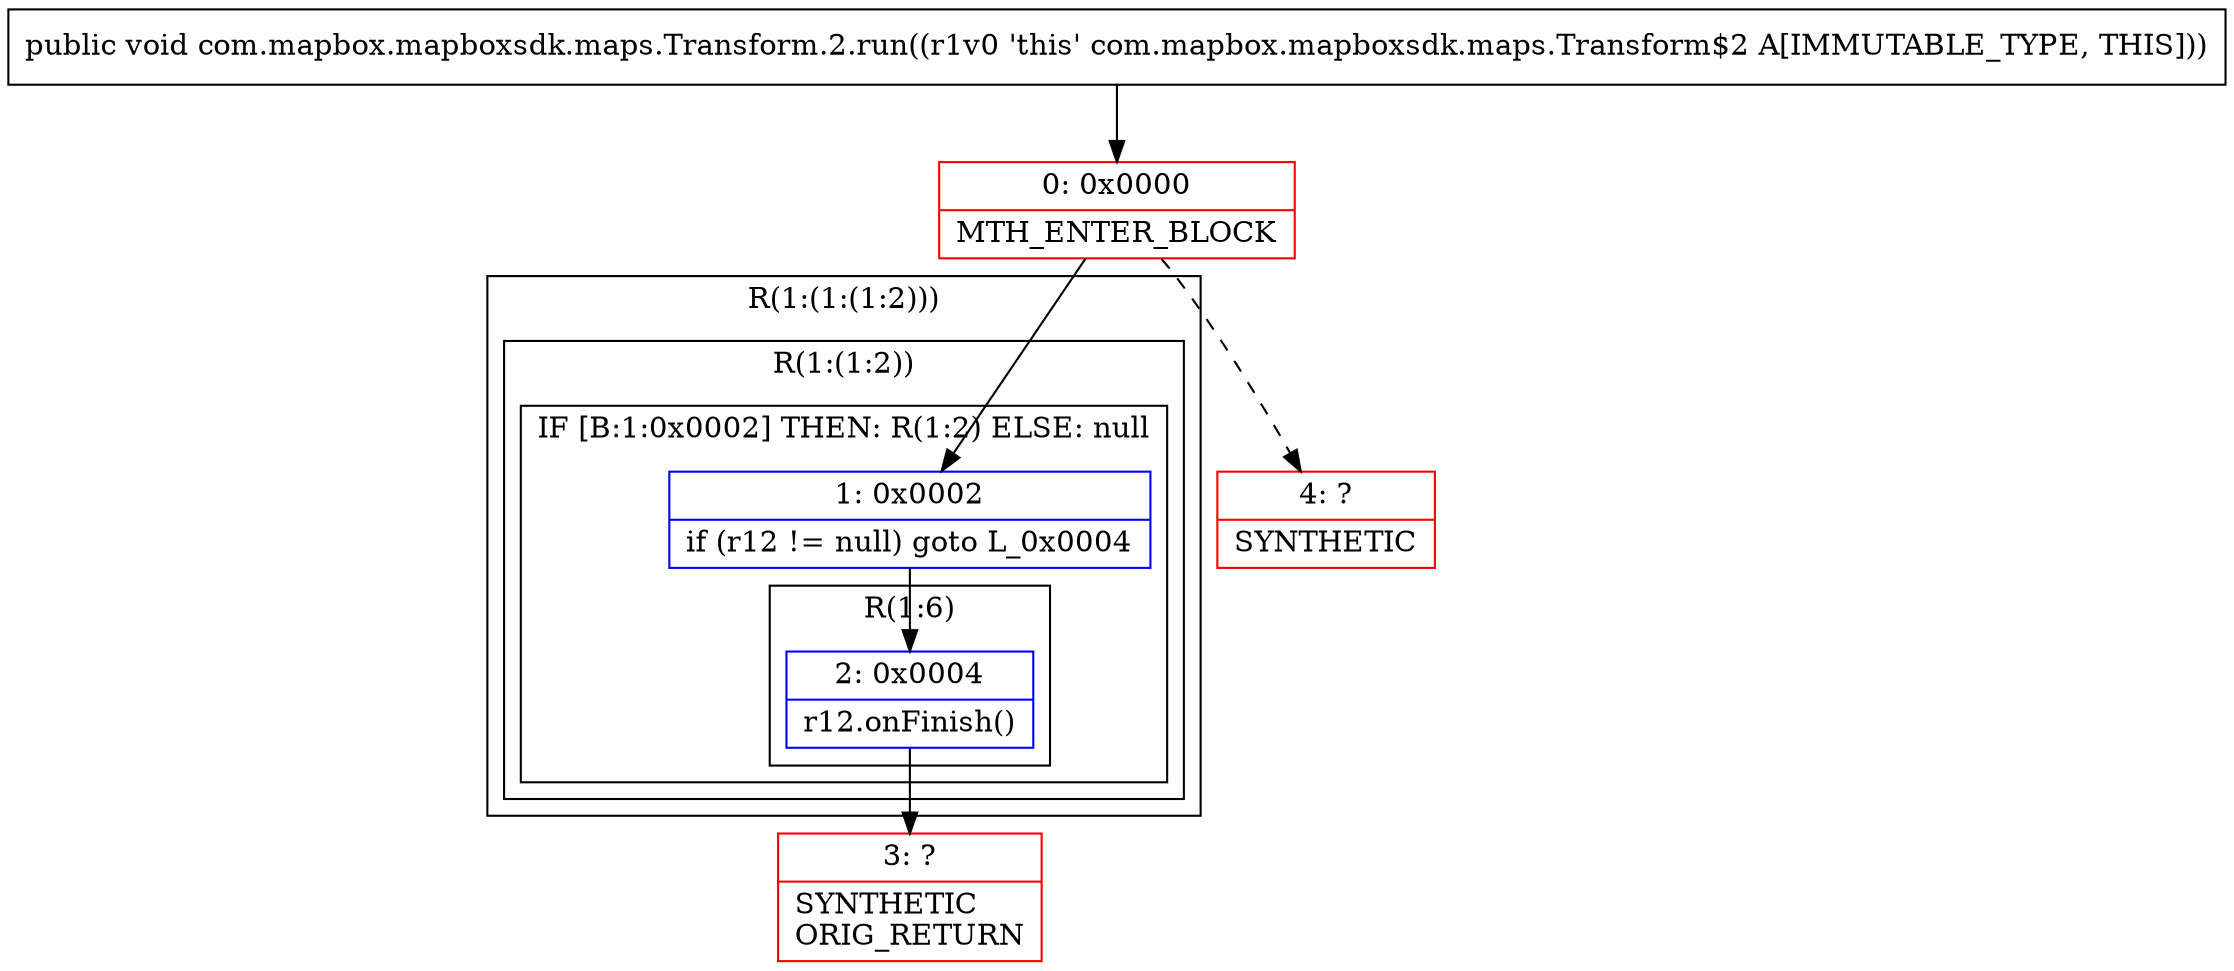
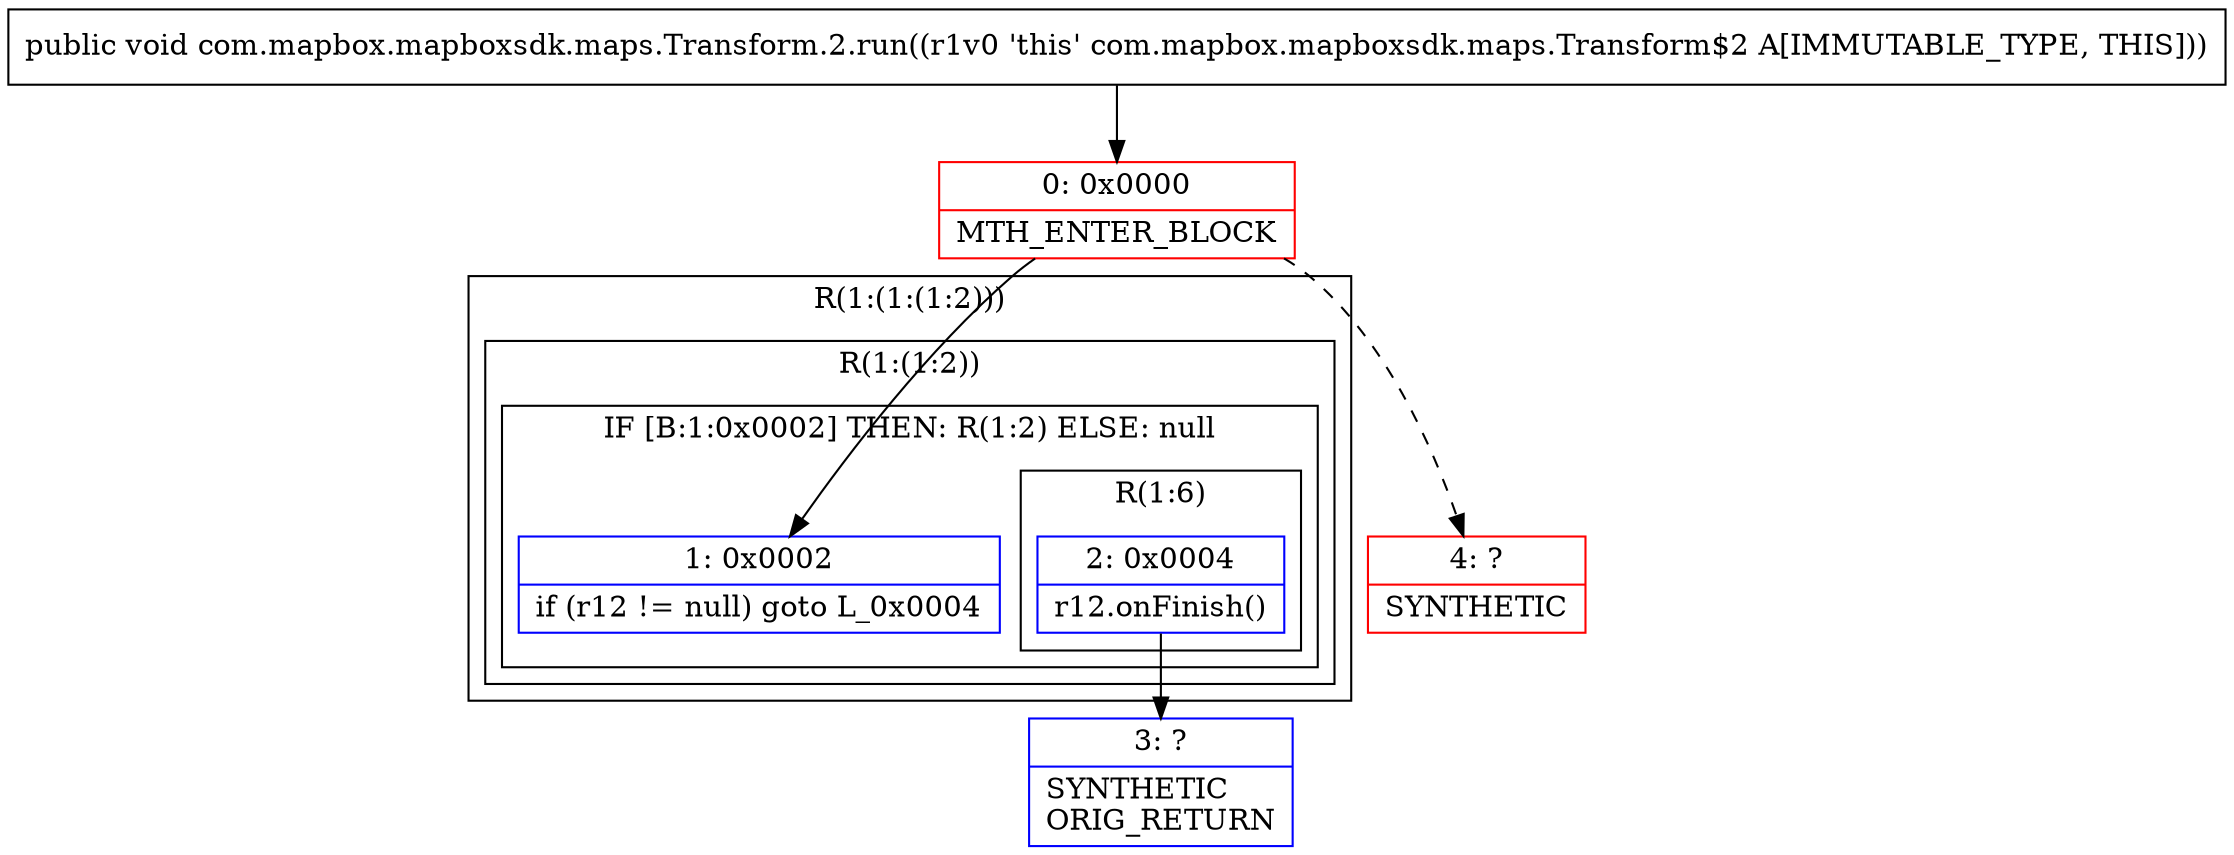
(910, 599) -> none
(910, 897) -> (1161, 782)
